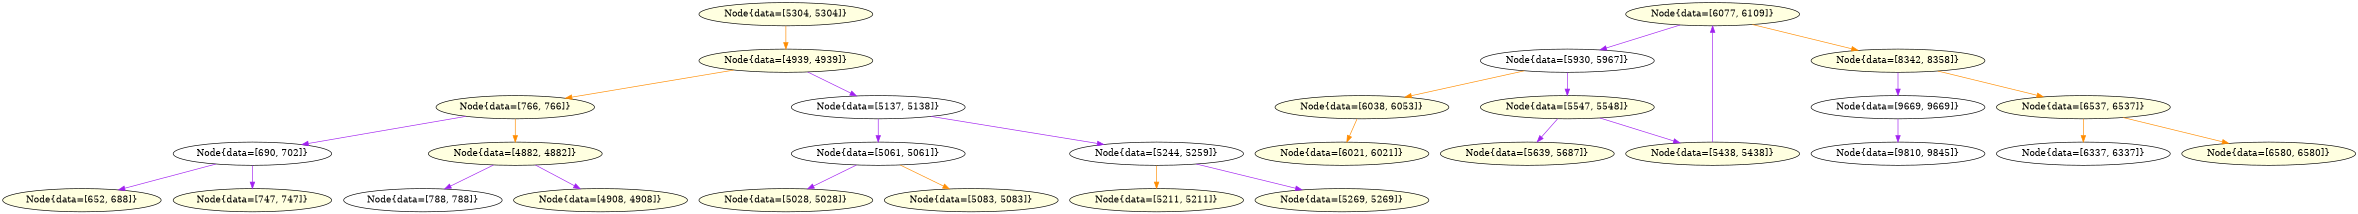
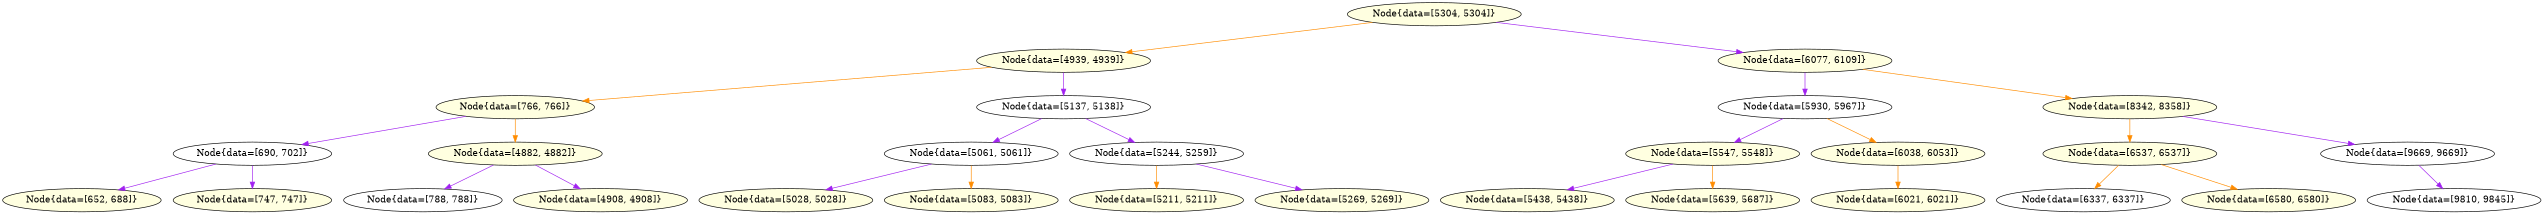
(1713, 87) -> (1616, 37)
(1550, 128) -> (1713, 174)
